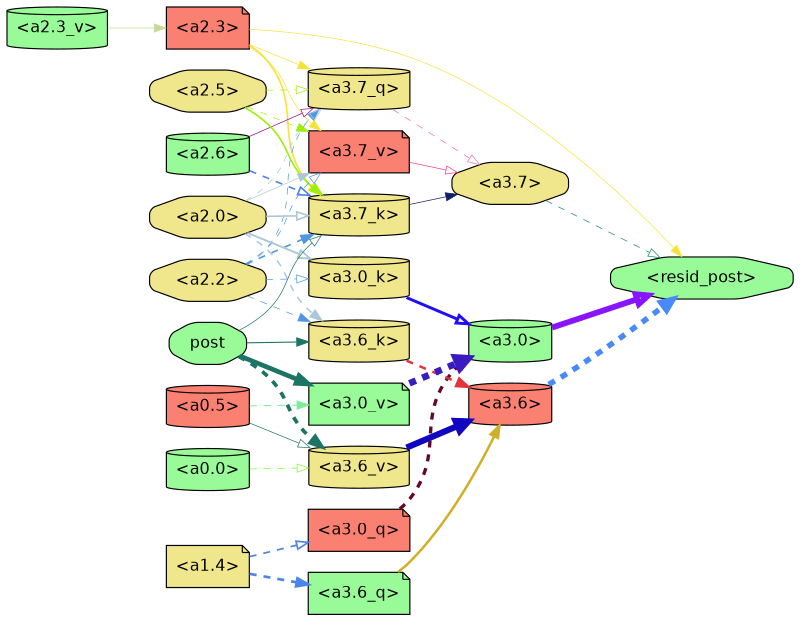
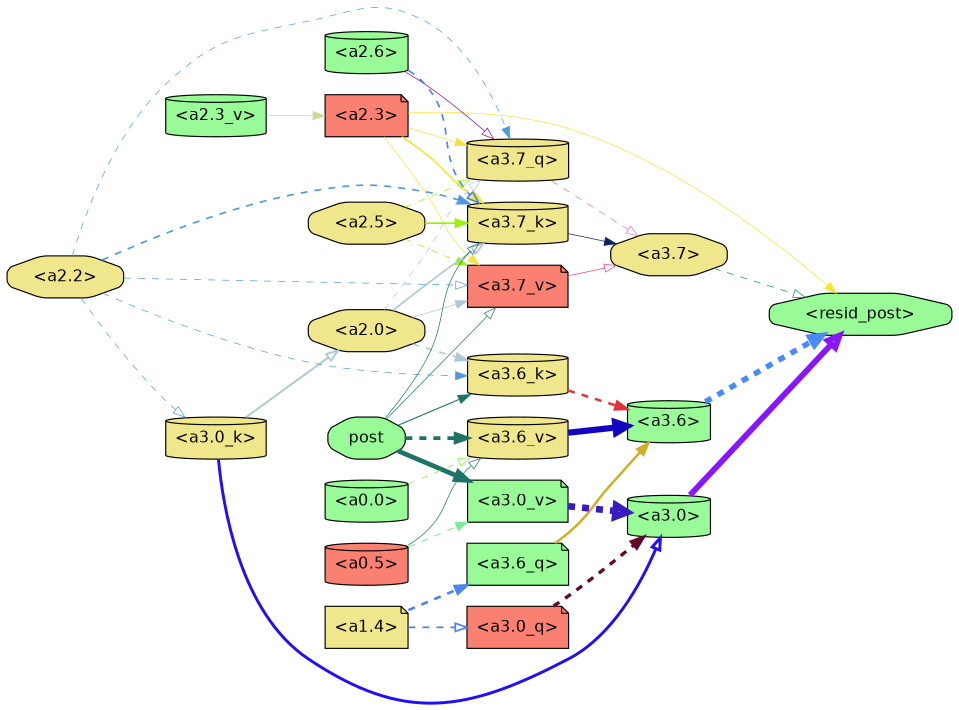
(273, 243) -> (287, 387)
none -> (437, 368)
(510, 404) -> (669, 422)
